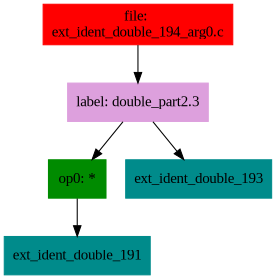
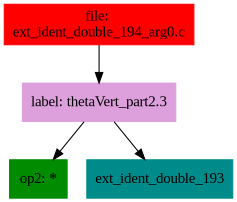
(138, 102) -> (99, 102)
(77, 179) -> (38, 179)
(77, 256) -> none
